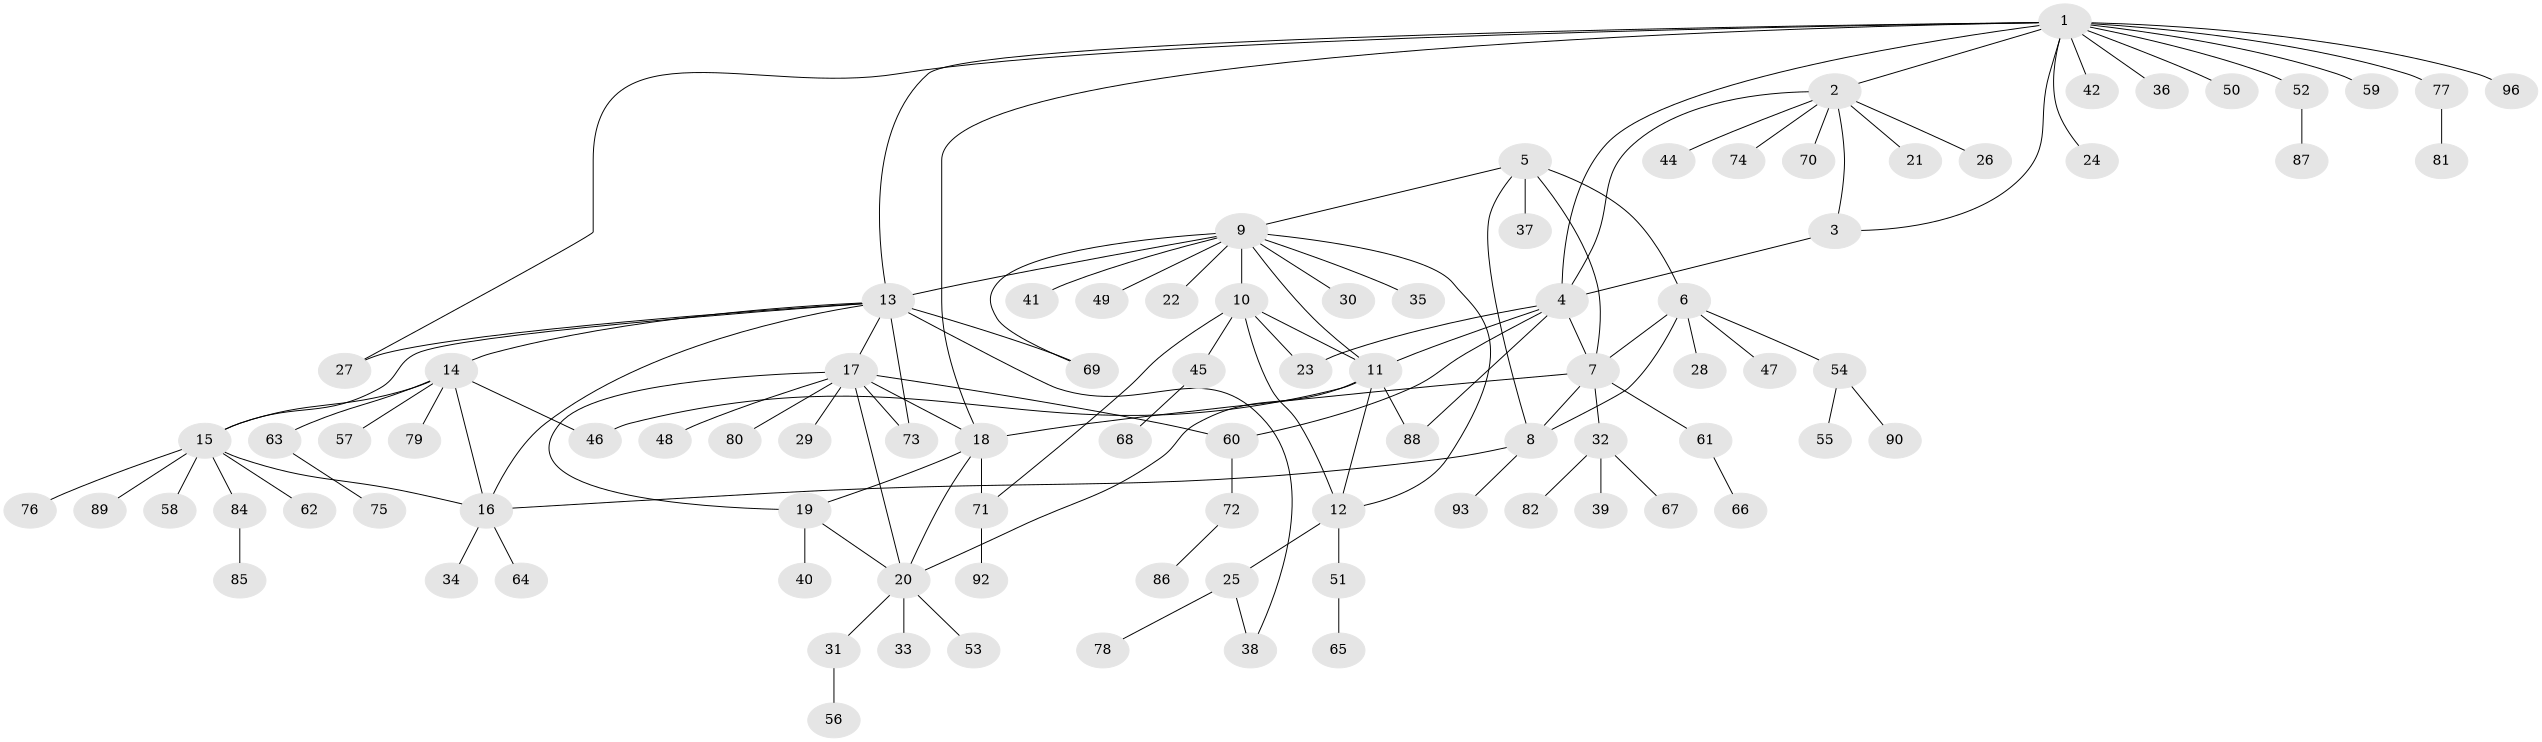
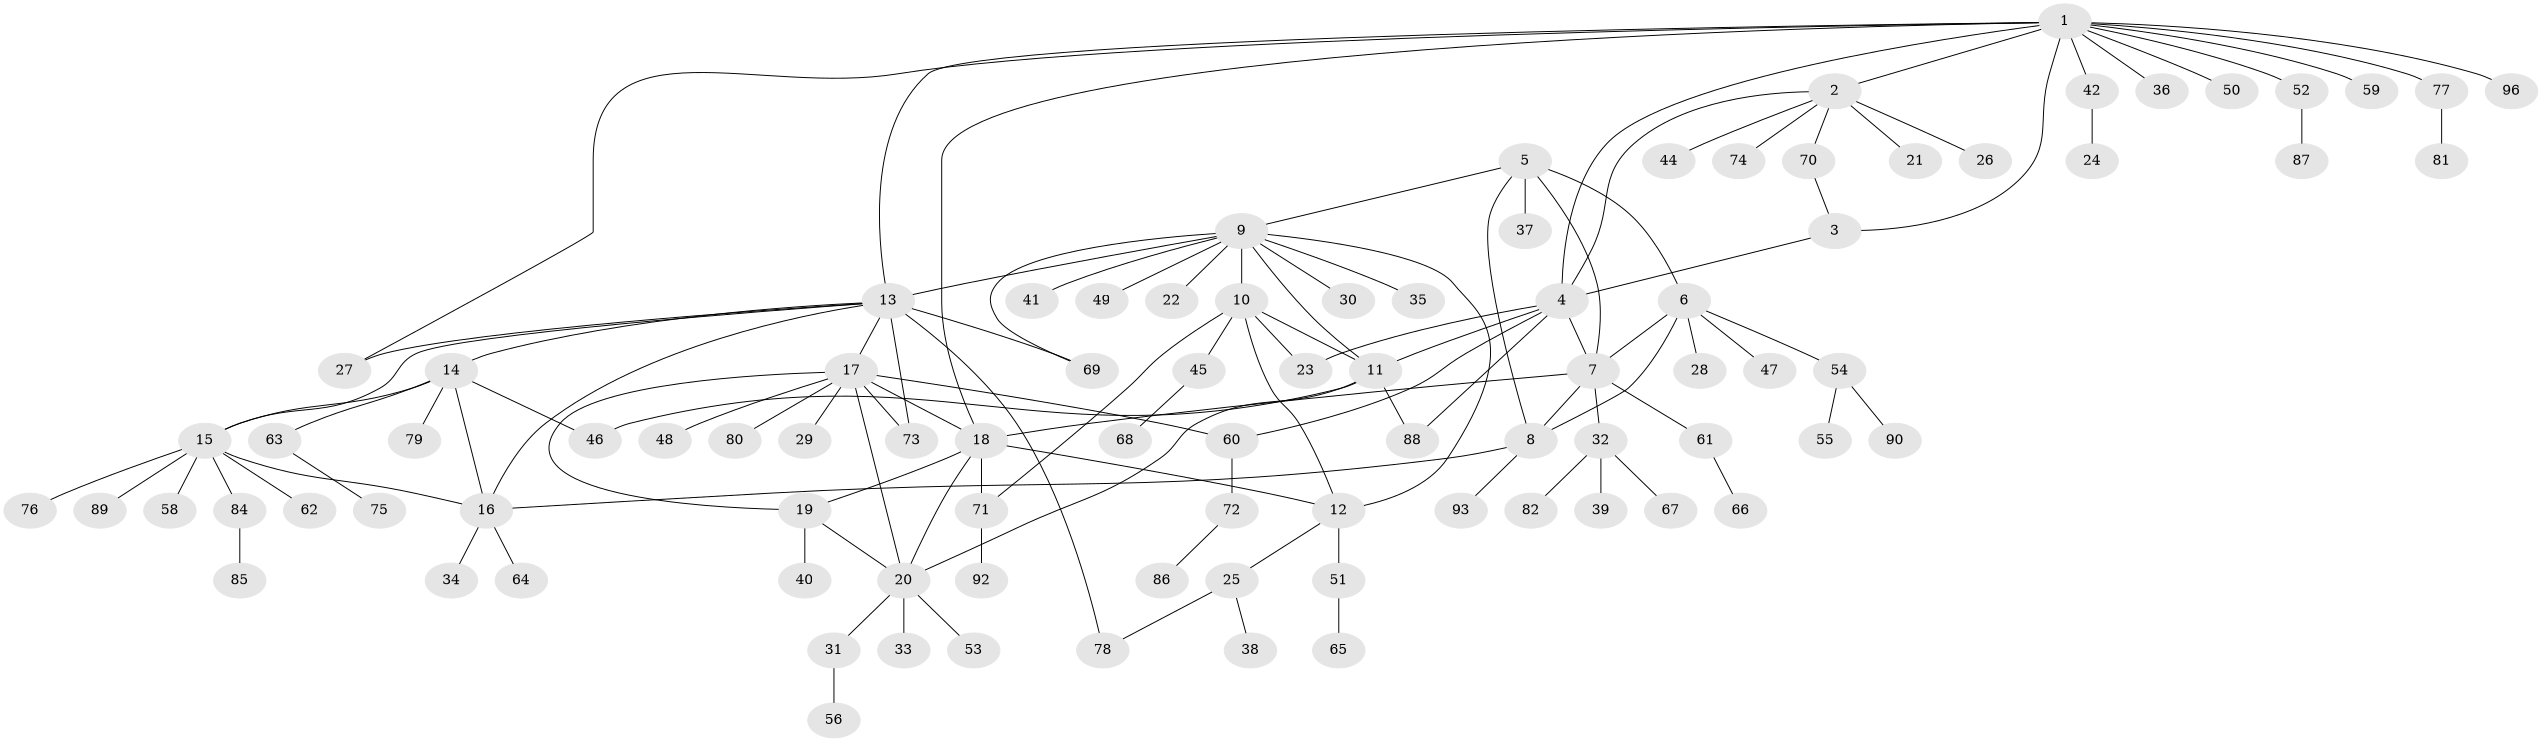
(2054, 95) -> (2092, 126)
(1845, 161) -> (1822, 196)
(1194, 389) -> (1043, 471)
(345, 441) -> none
(1357, 441) -> (1161, 473)
